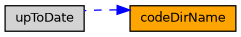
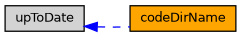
(101, 10) -> (114, 27)
